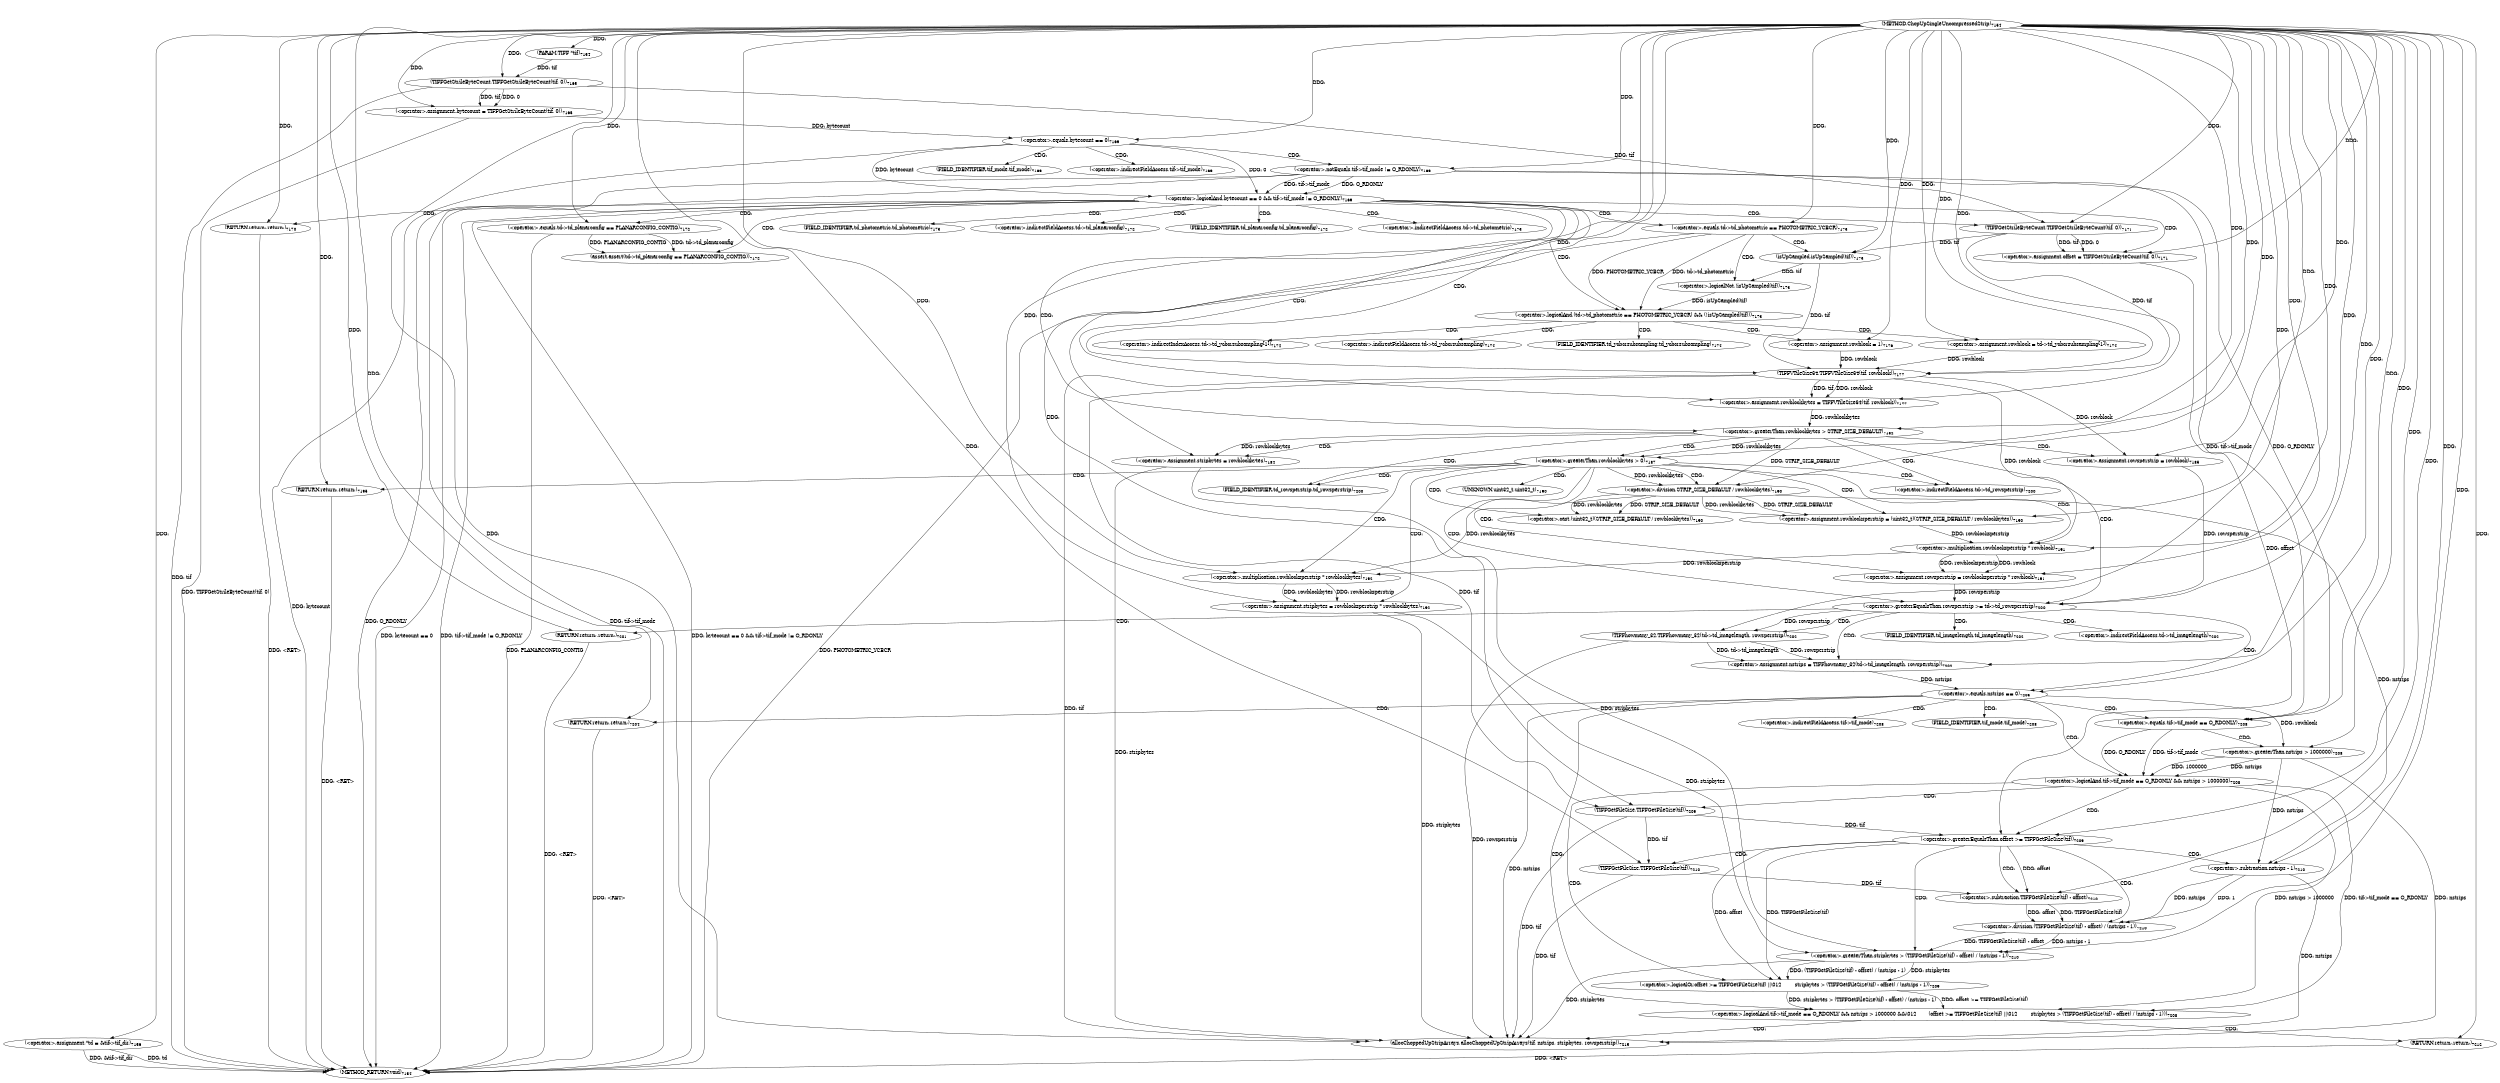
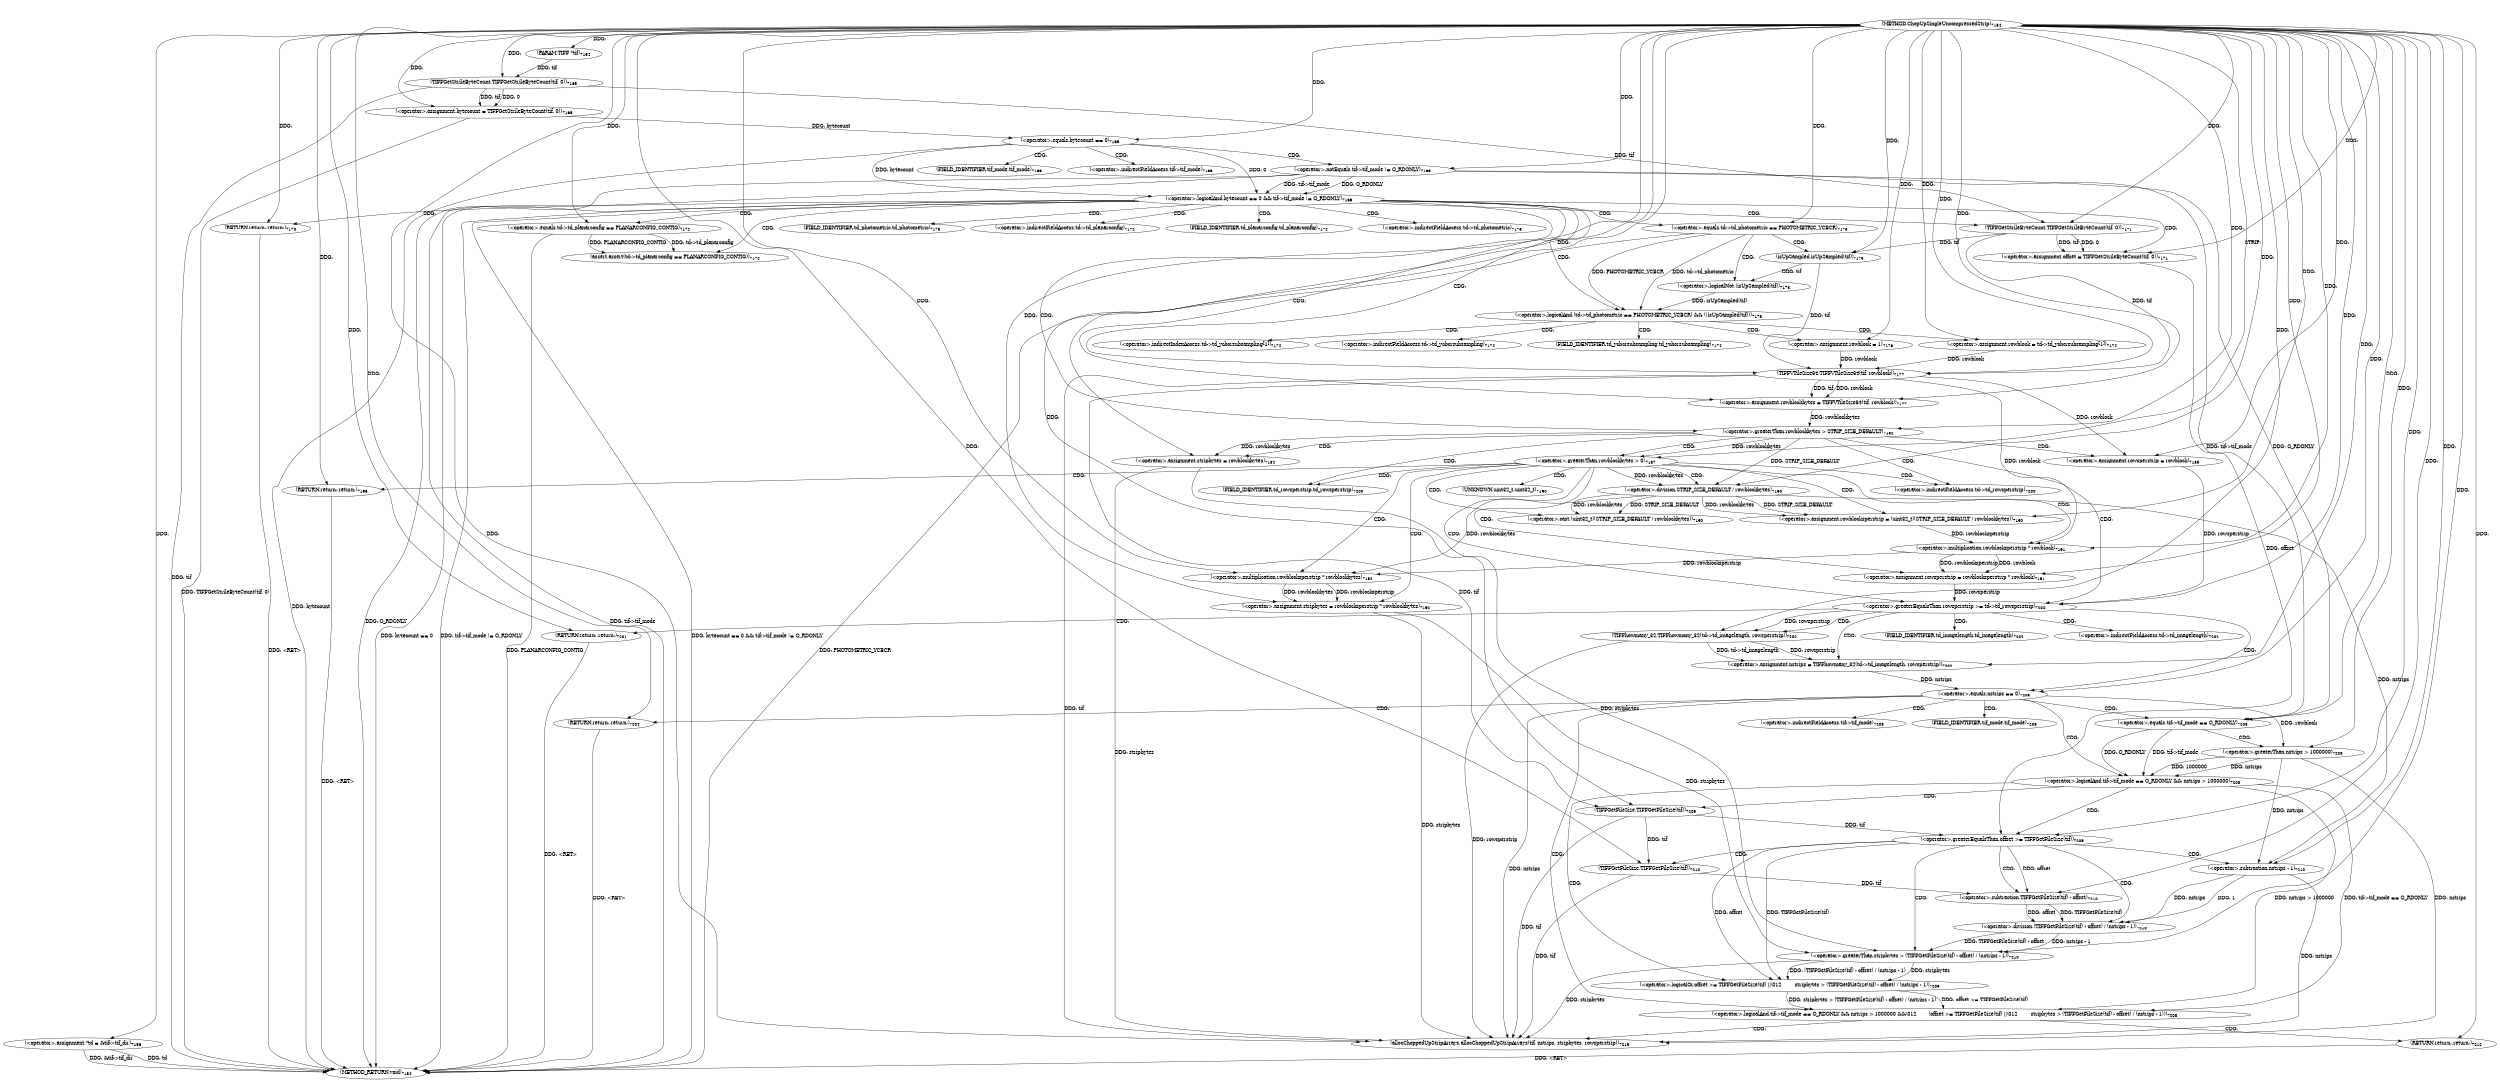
(2254, 243) -> (2254, 243)
